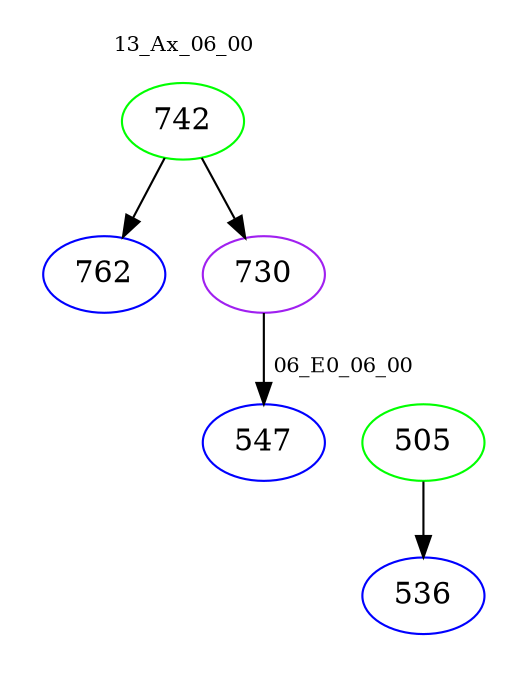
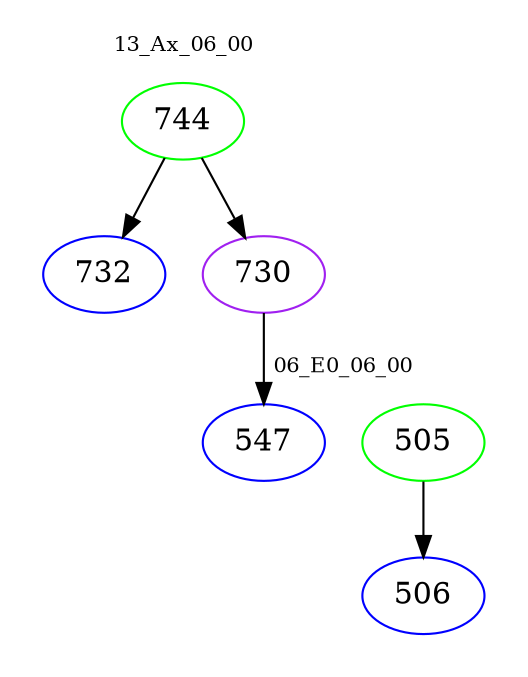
(183, 121) -> (183, 121)
(104, 274) -> (104, 274)
(423, 596) -> (423, 596)
